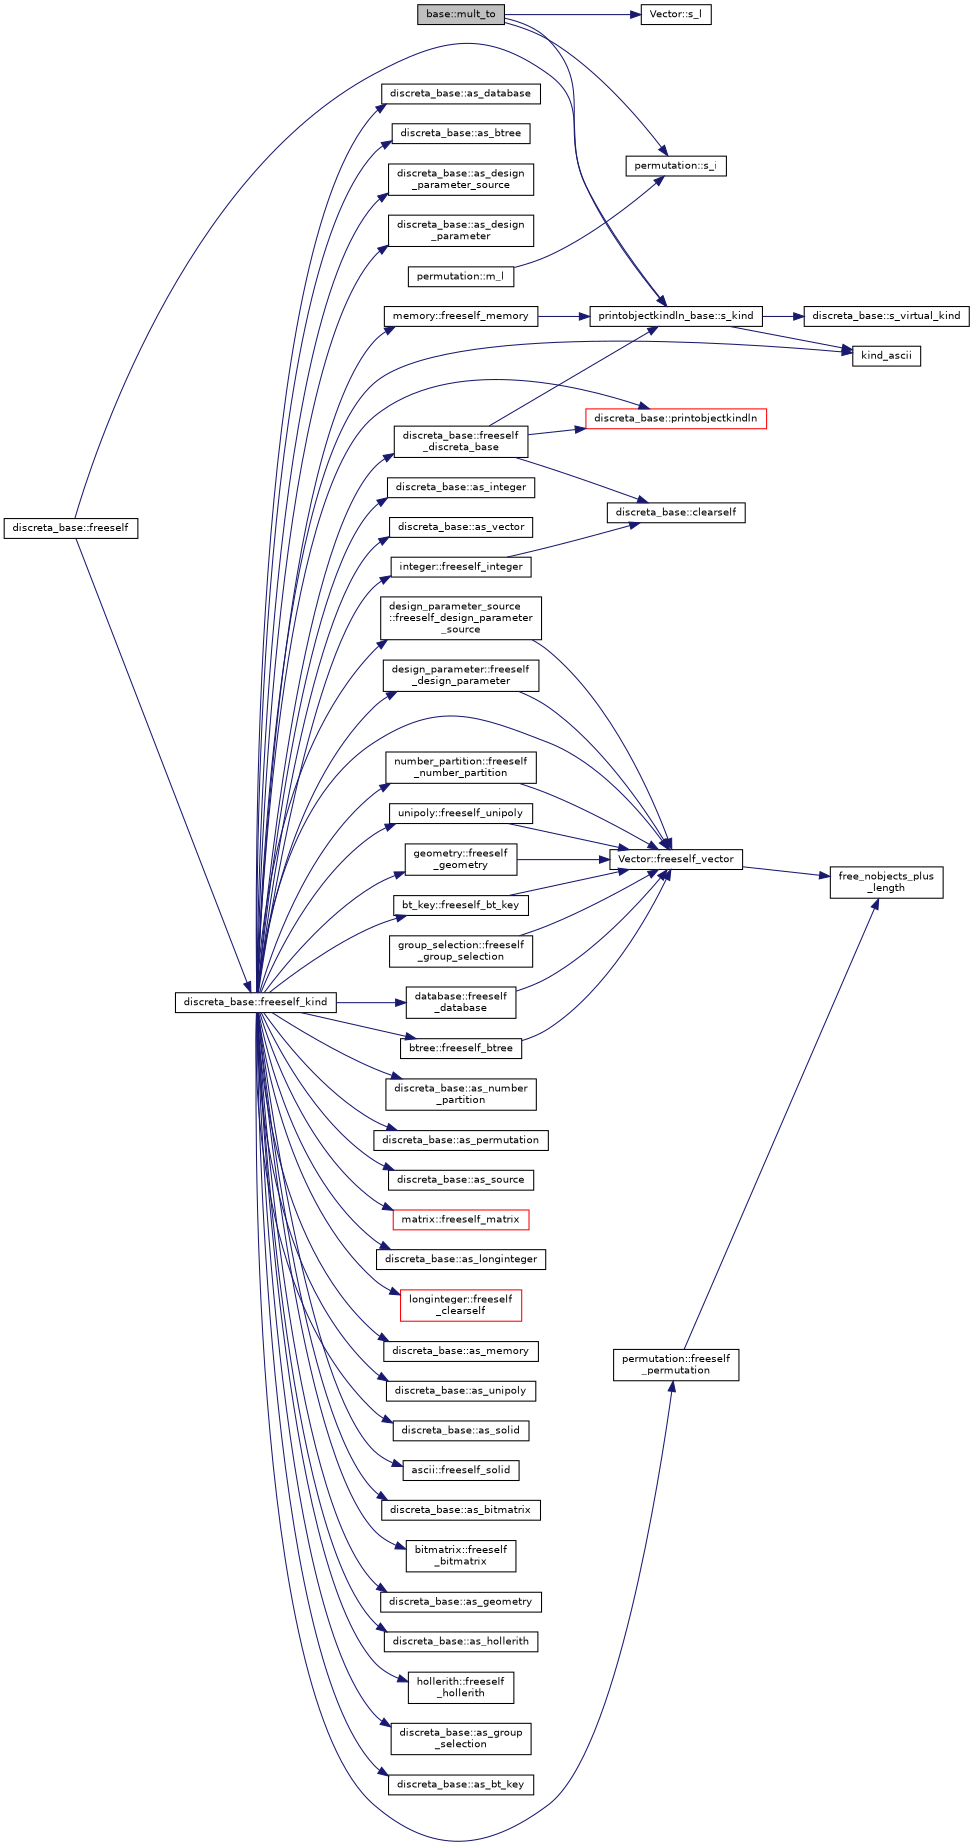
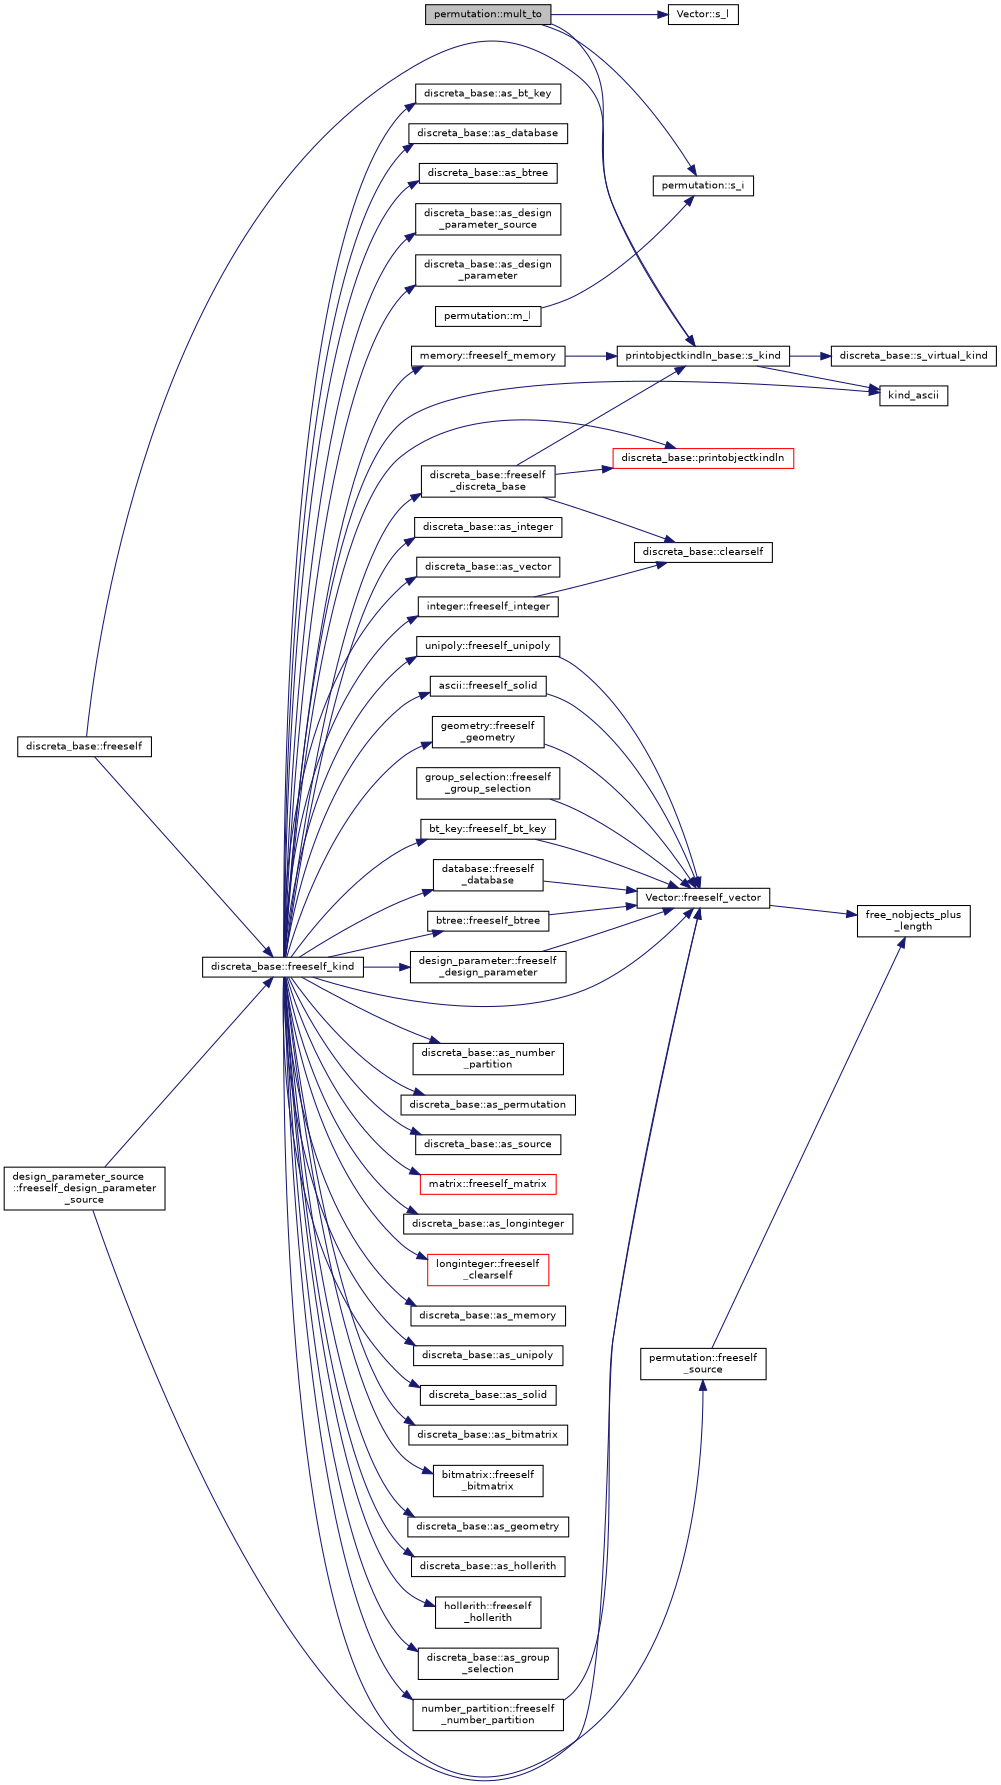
(461, 15) -> (488, 15)
(320, 730) -> (185, 1076)
none -> (637, 771)
(676, 1365) -> (703, 1364)
